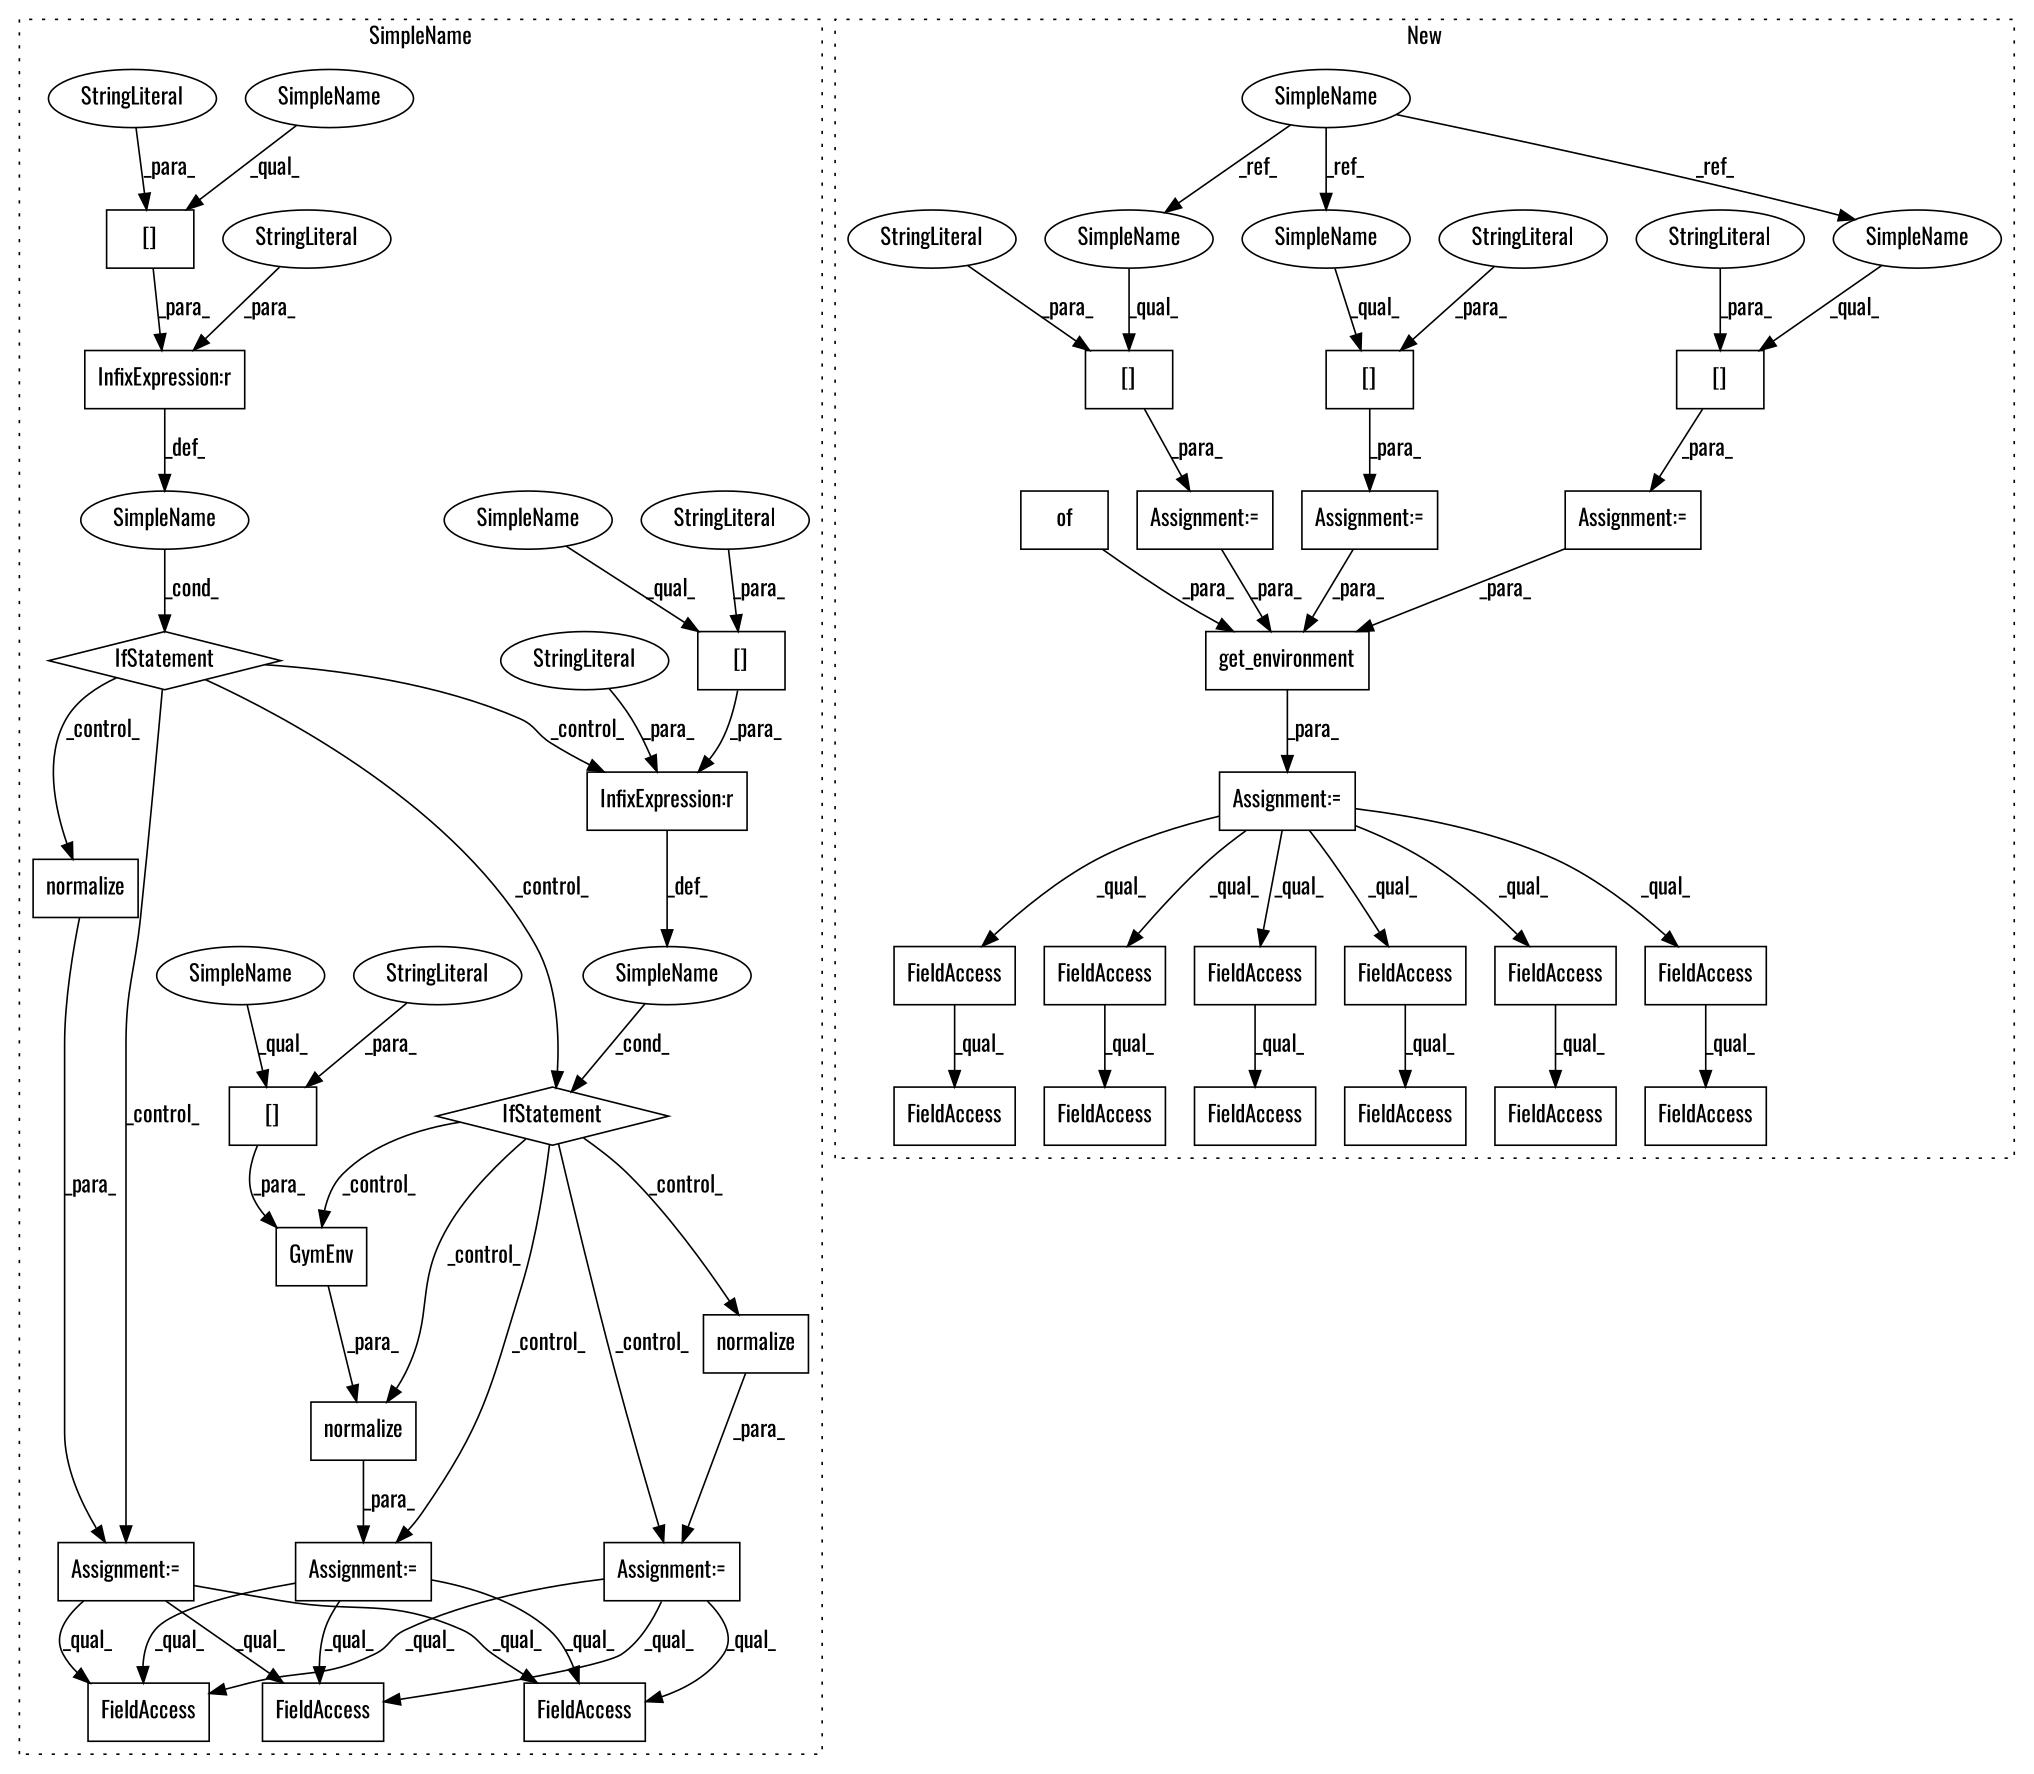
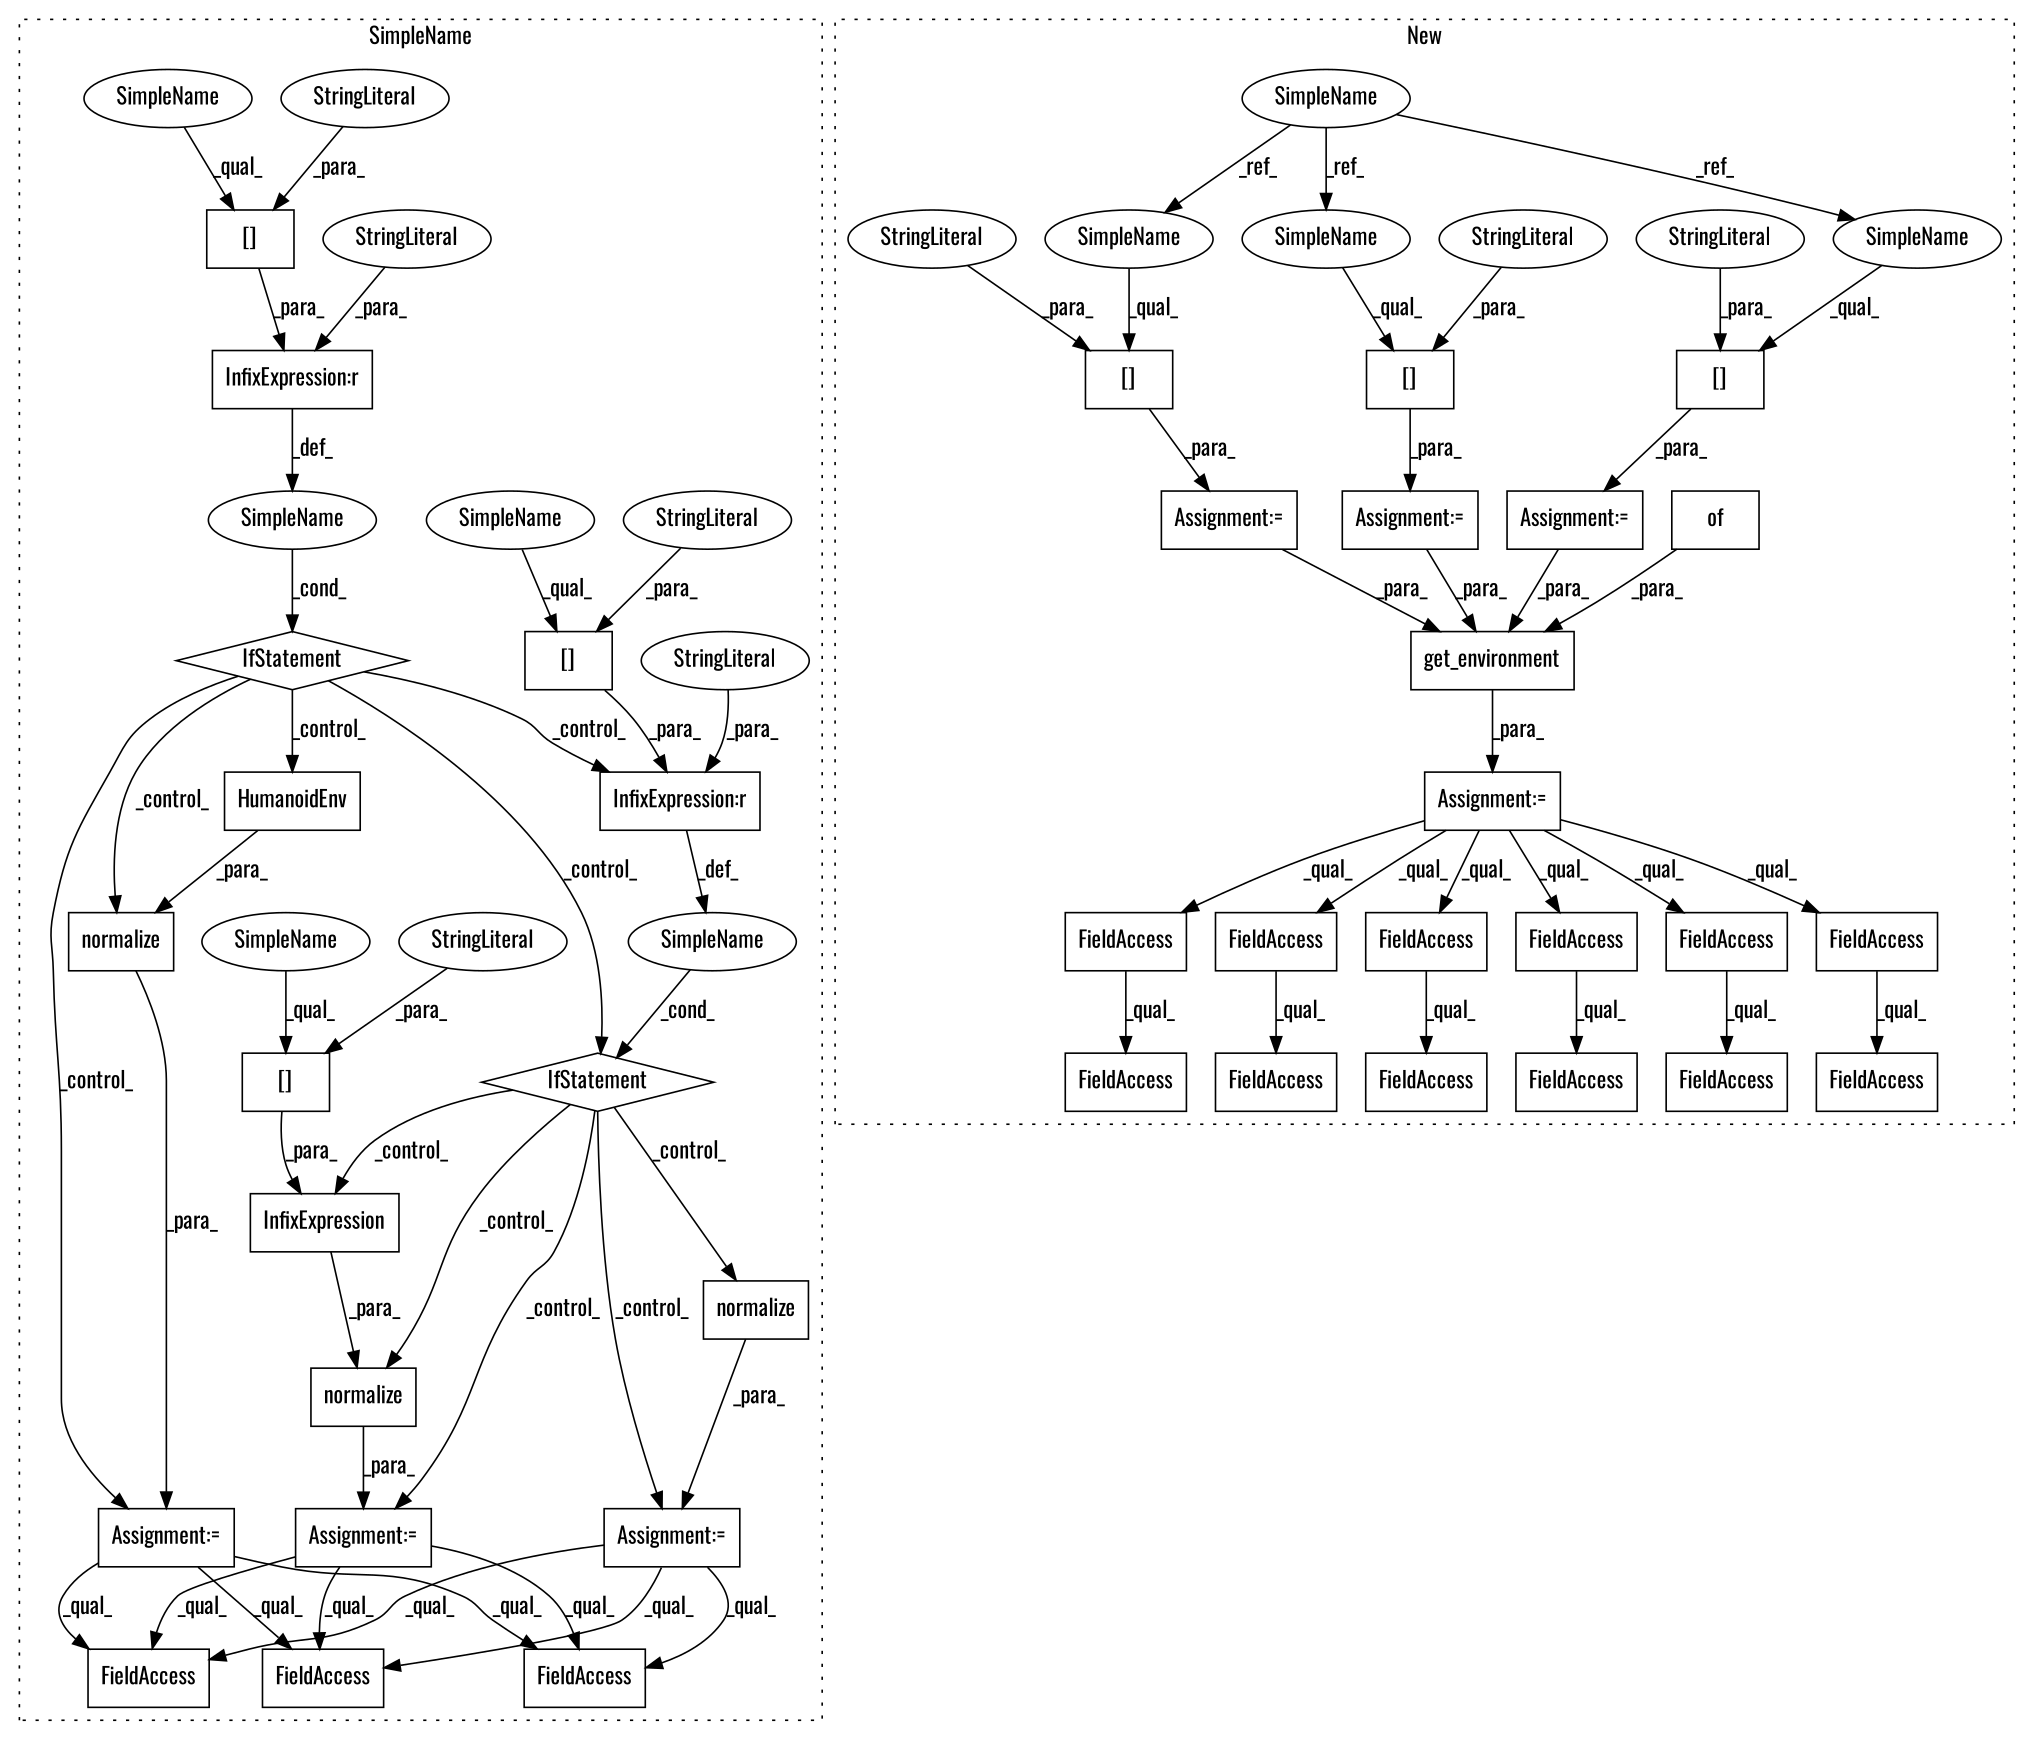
none -> (292, 801)
(321, 1257) -> (325, 1223)
